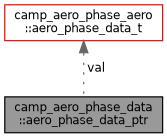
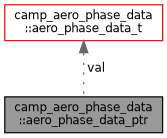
(84, 23) -> (84, 23)
